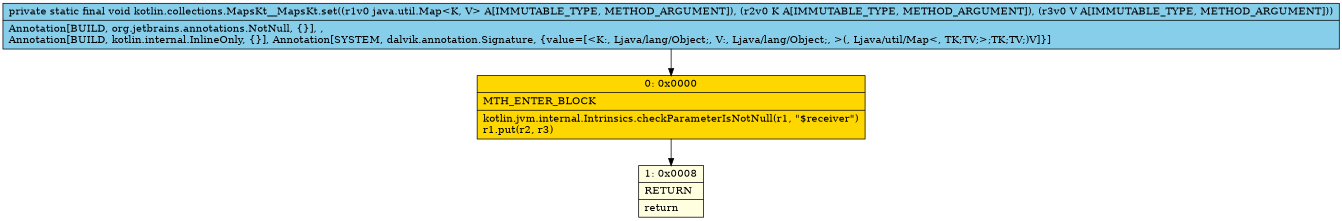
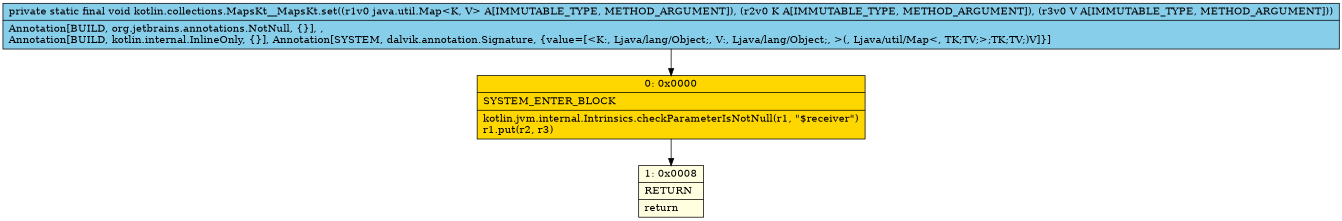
(540, 101) -> (550, 101)
